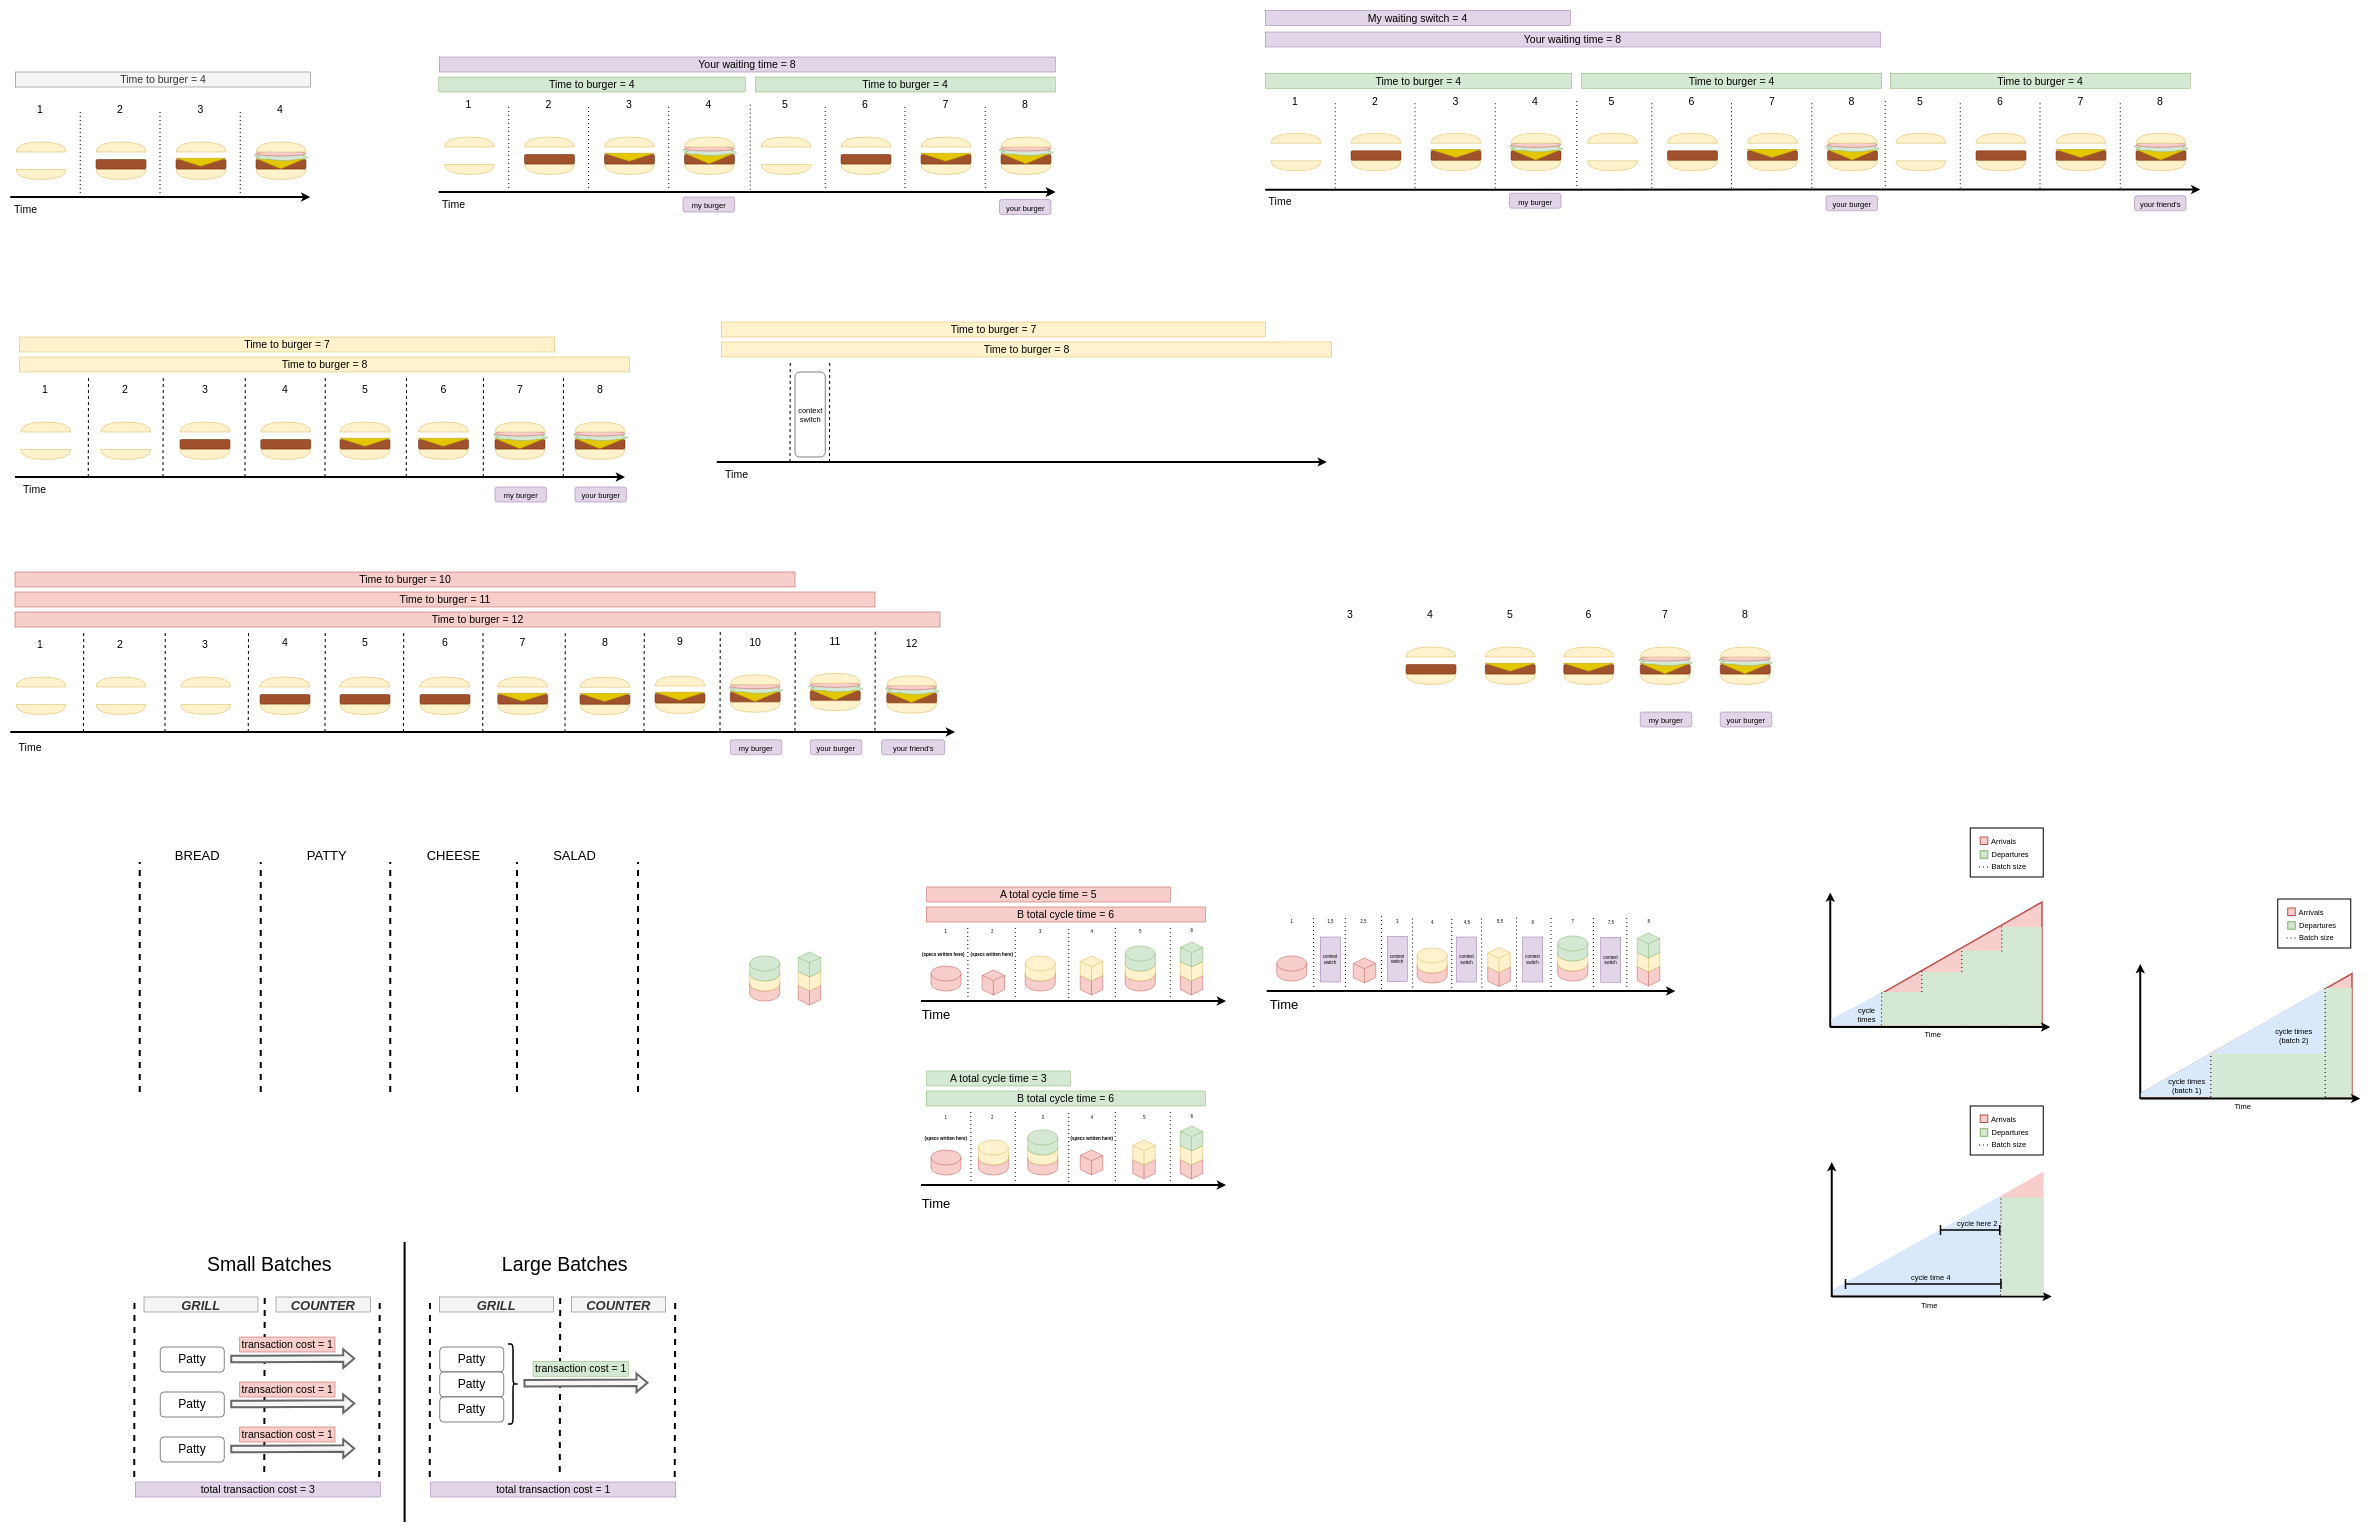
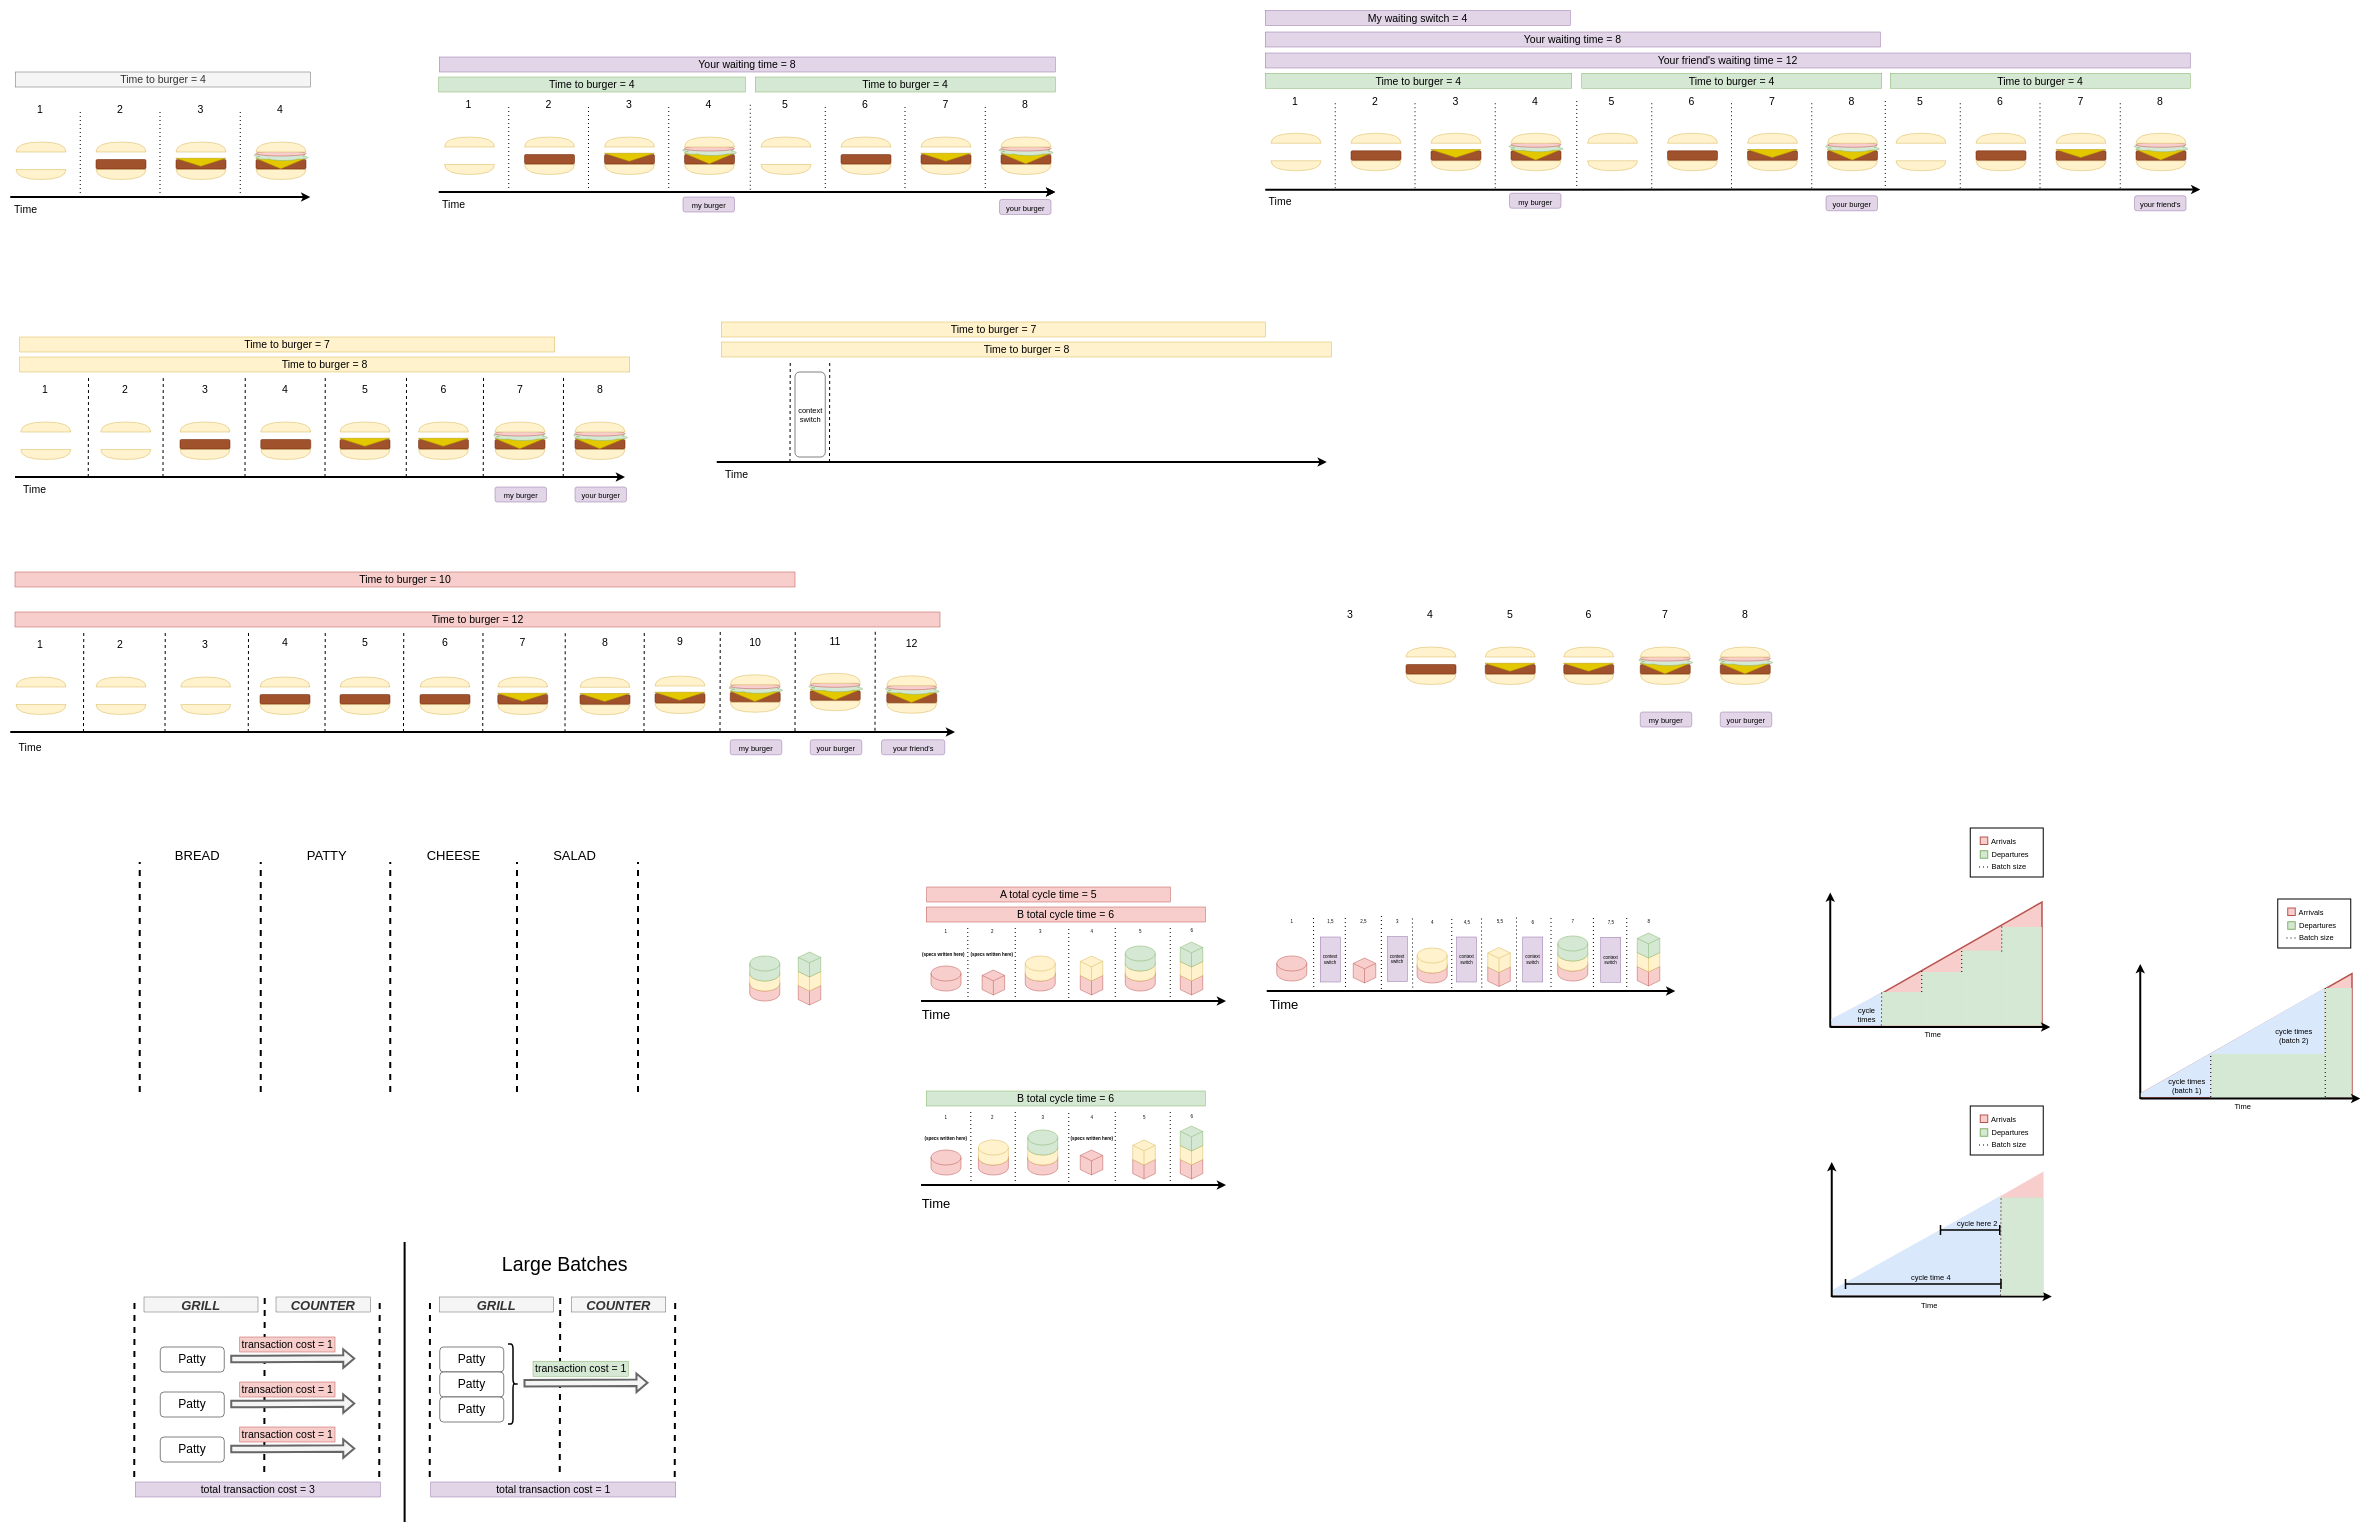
none -> (1728, 60)
(445, 599) -> none
(999, 1078) -> none
(270, 1264) -> none
